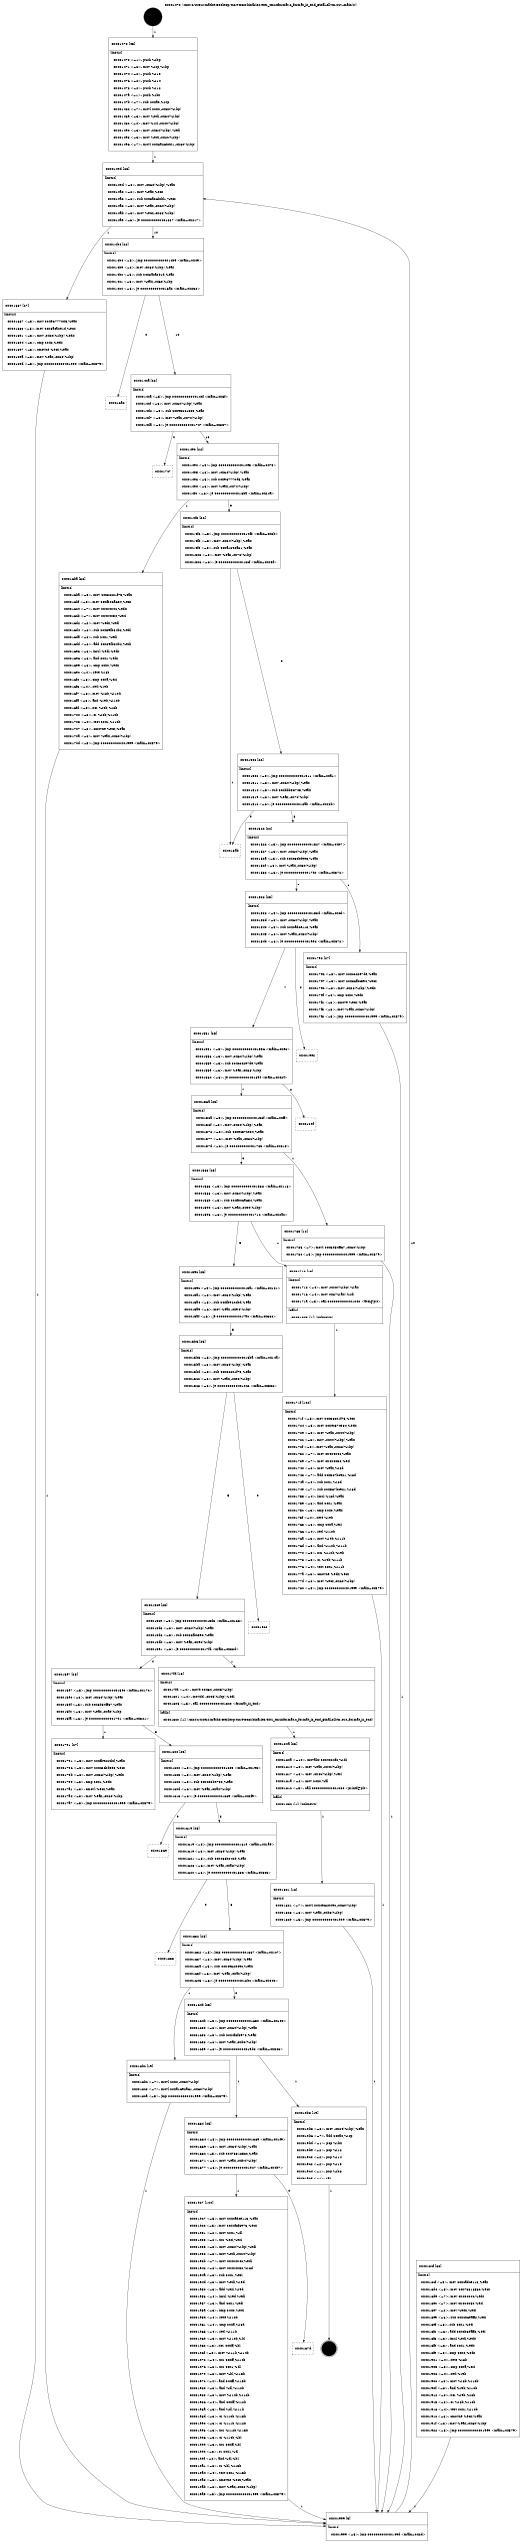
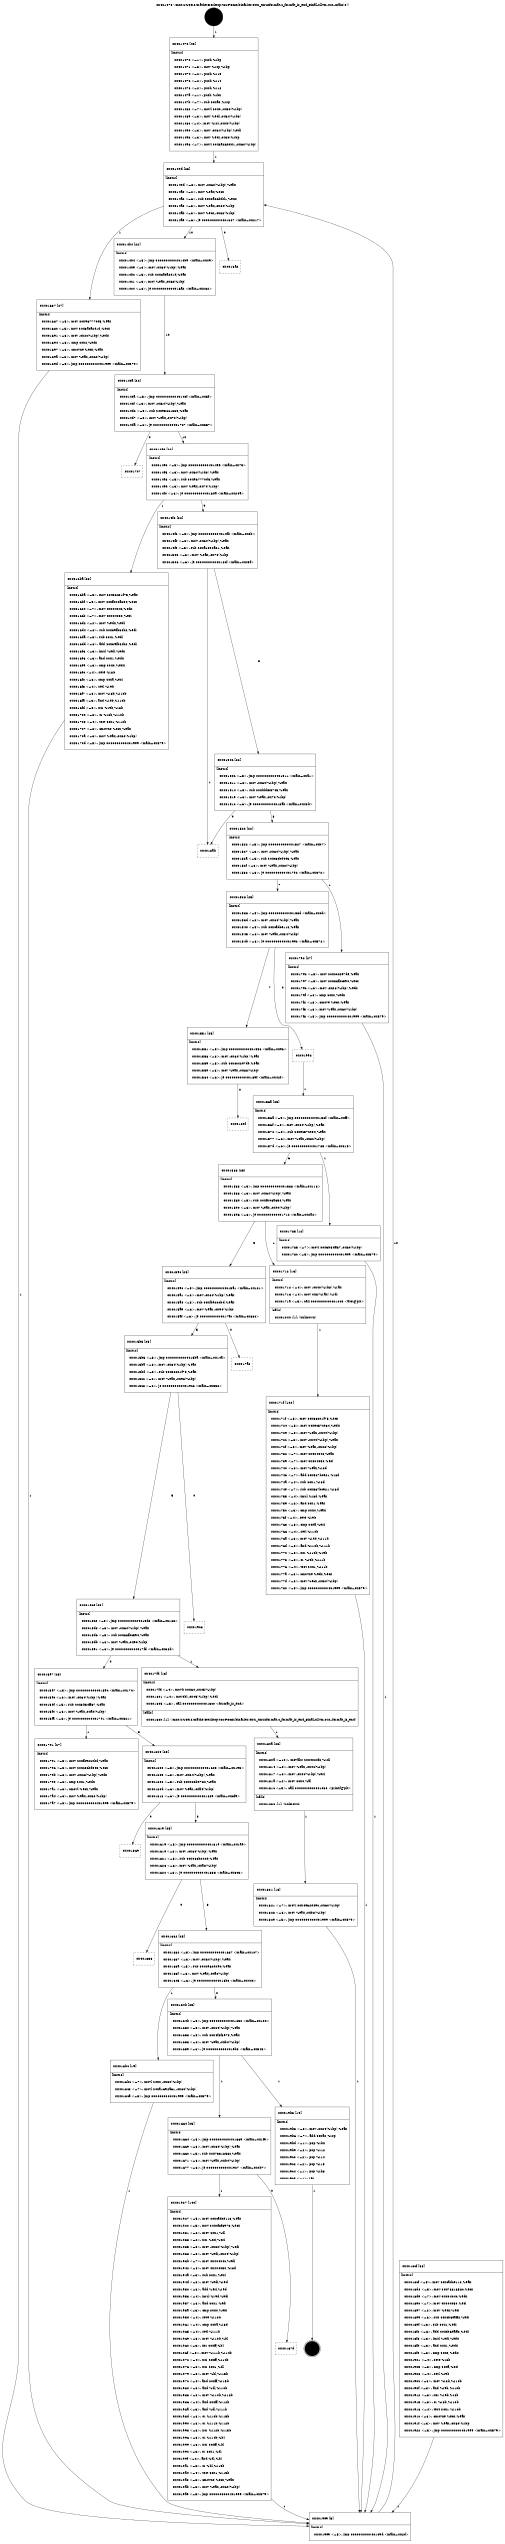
(132, 345) -> (225, 243)
(241, 1089) -> (303, 1078)
none -> (242, 1364)
